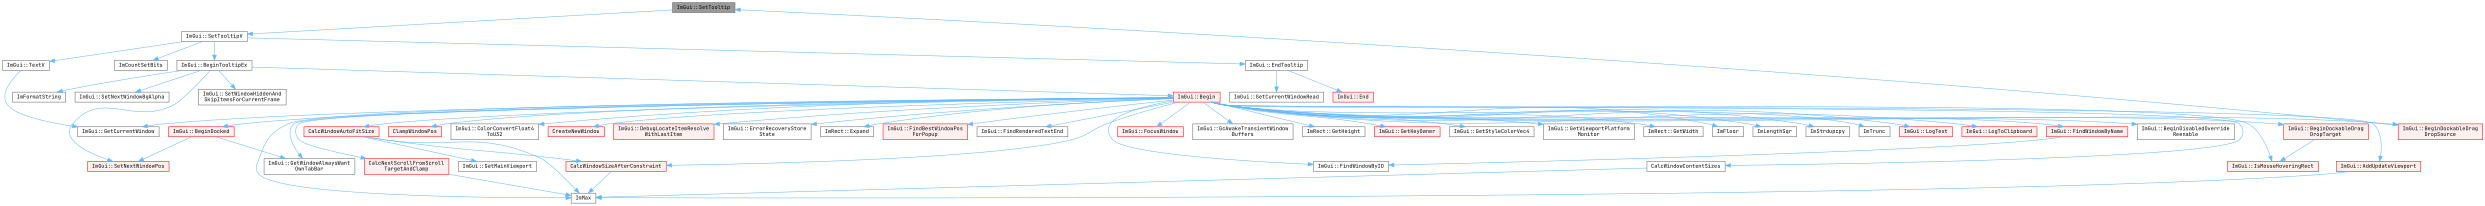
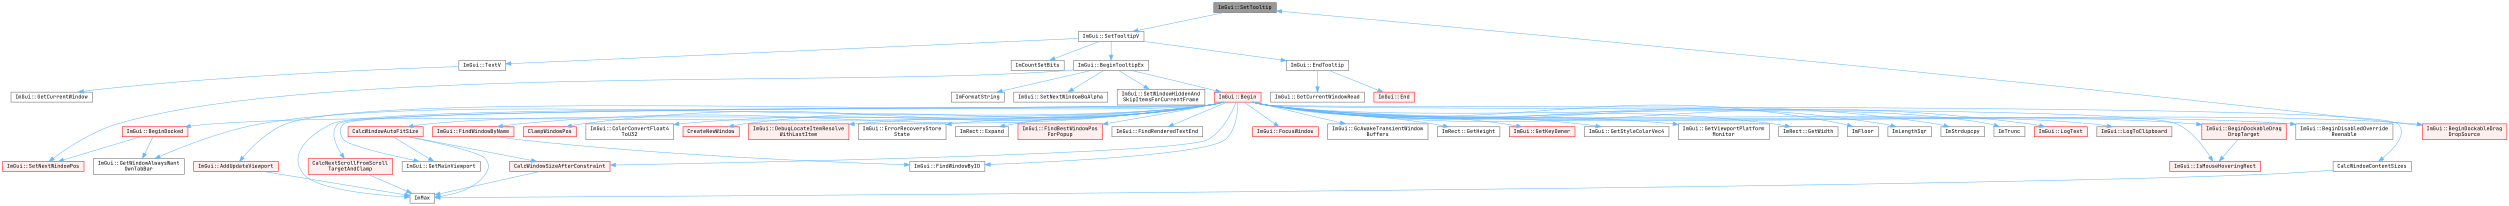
(660, 105) -> (738, 110)
(1999, 132) -> (2134, 132)
